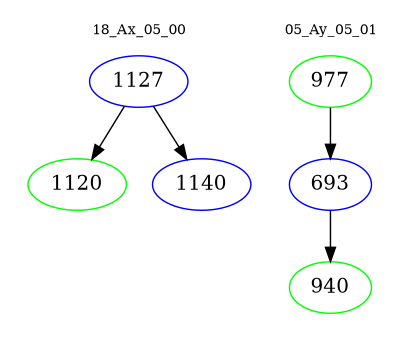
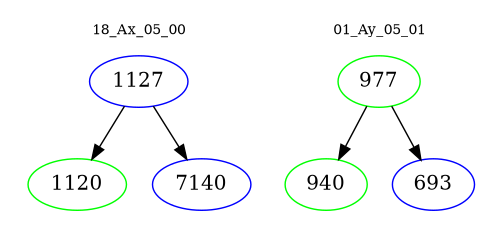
(331, 31) -> (380, 31)
(202, 185) -> (202, 185)
(330, 229) -> (356, 126)
